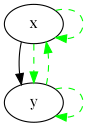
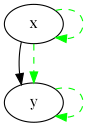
(48, 69) -> none
